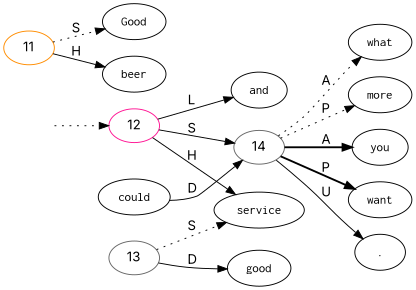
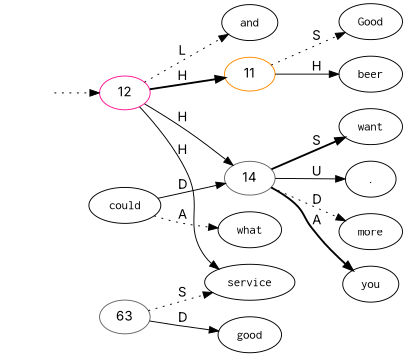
none -> (183, 84)
(318, 102) -> (181, 223)
(326, 109) -> (317, 200)
(191, 110) -> (182, 61)
(192, 129) -> (183, 118)
(326, 168) -> (317, 141)
(134, 258) -> (125, 317)
